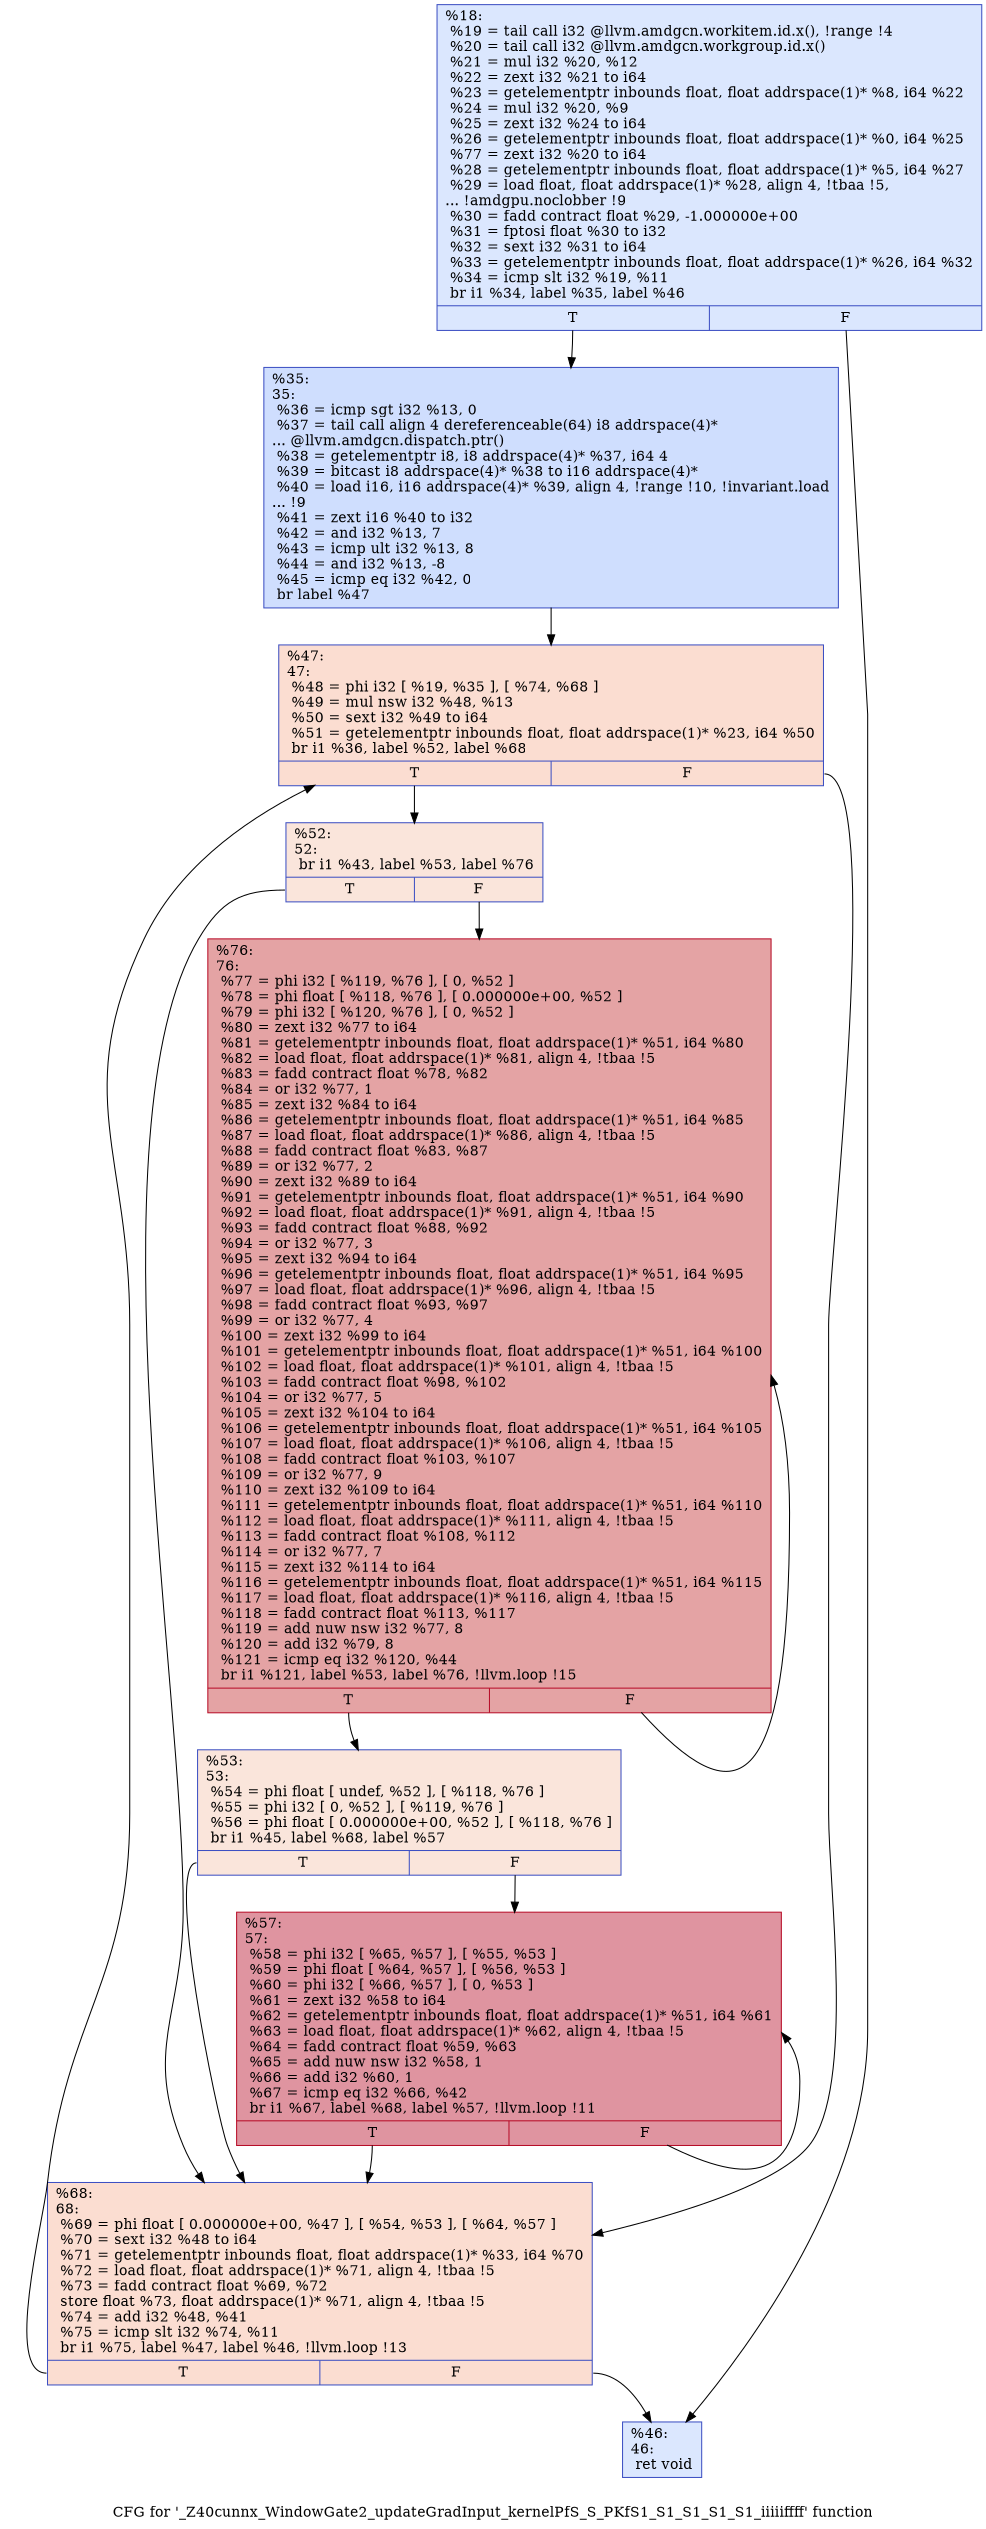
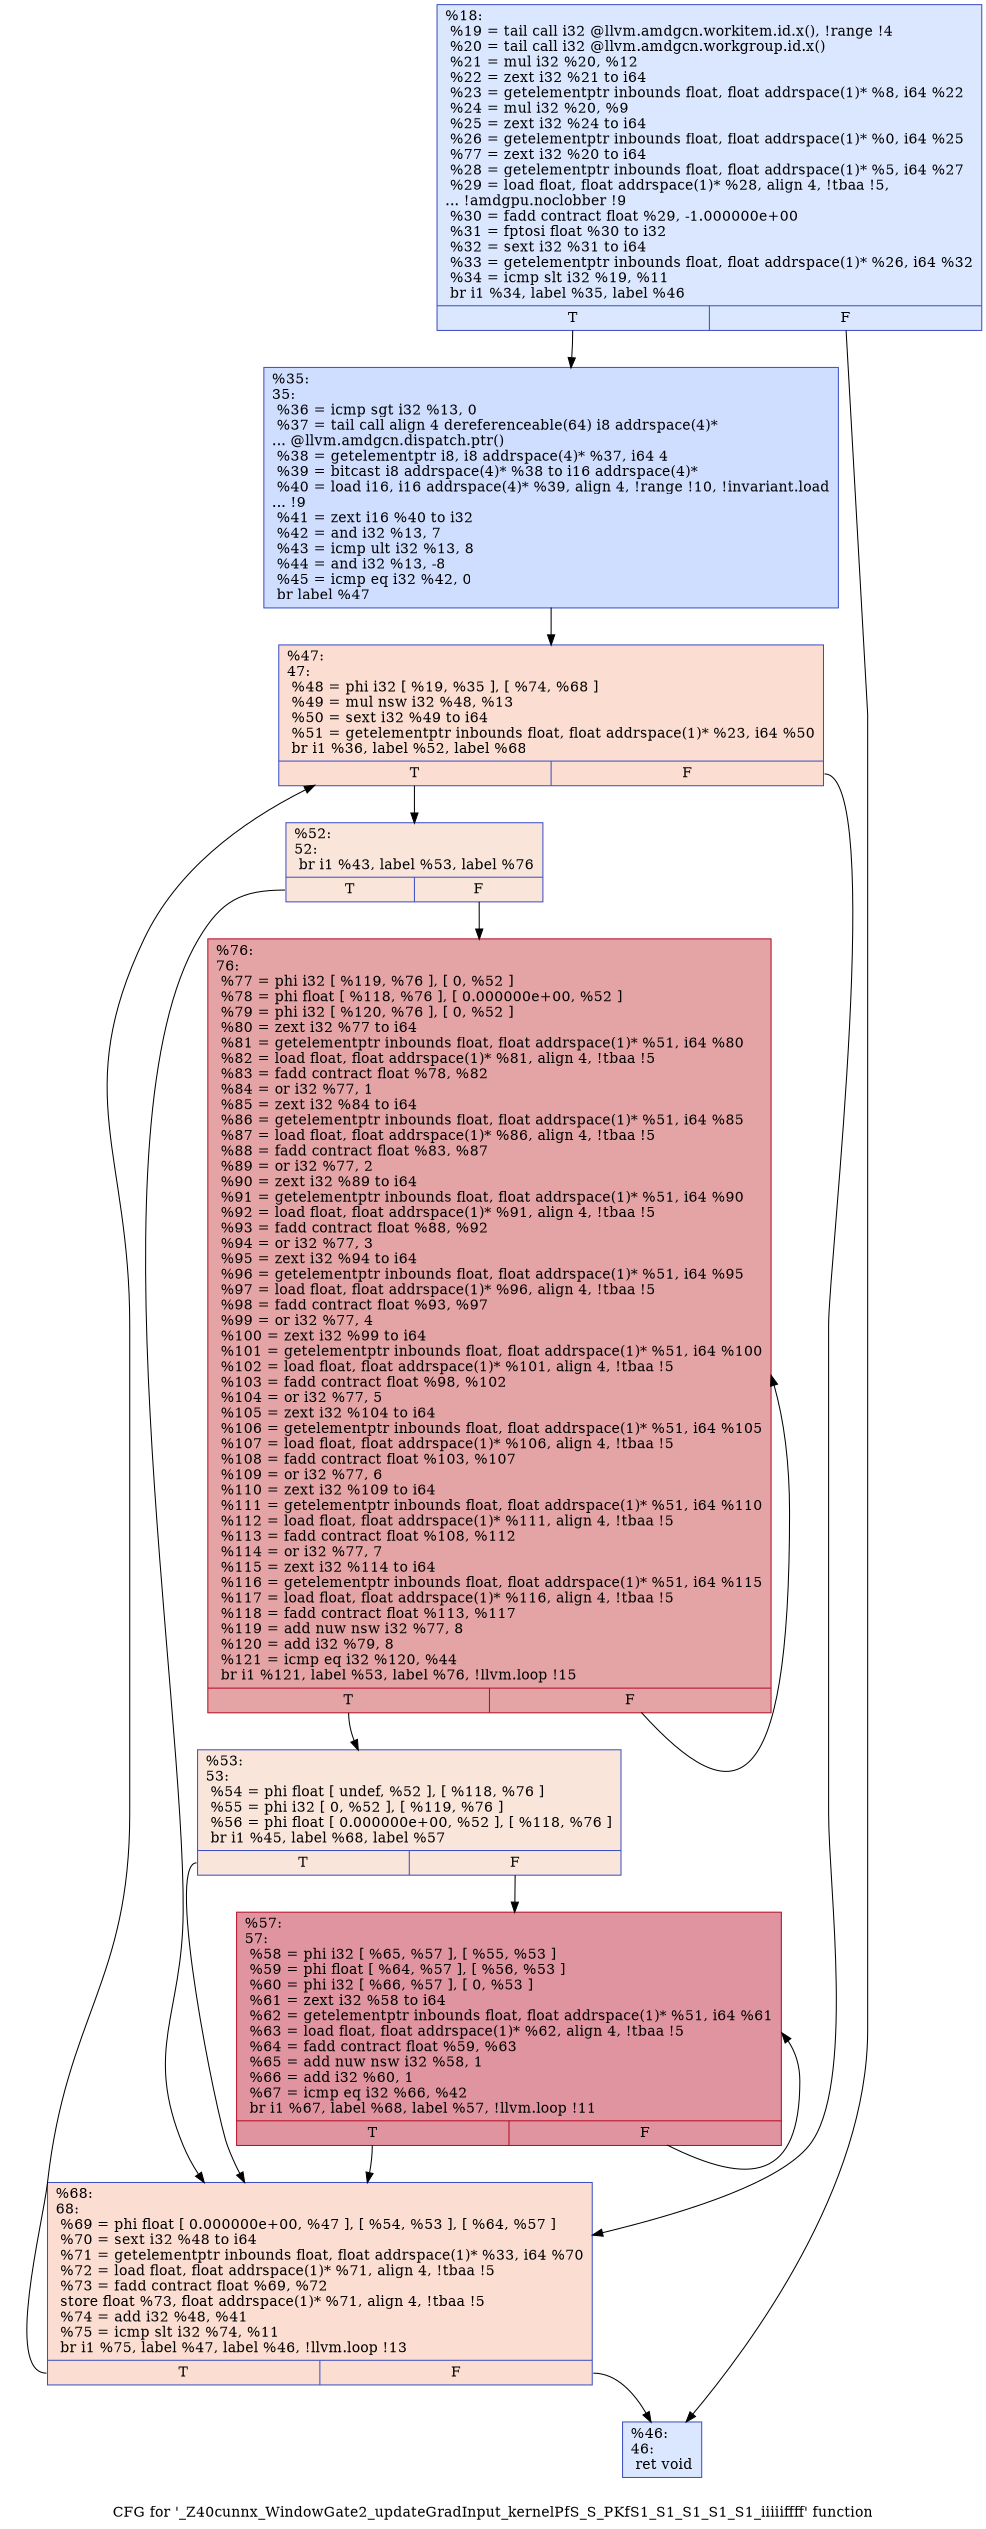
(300, 1475) -> (300, 1475)
